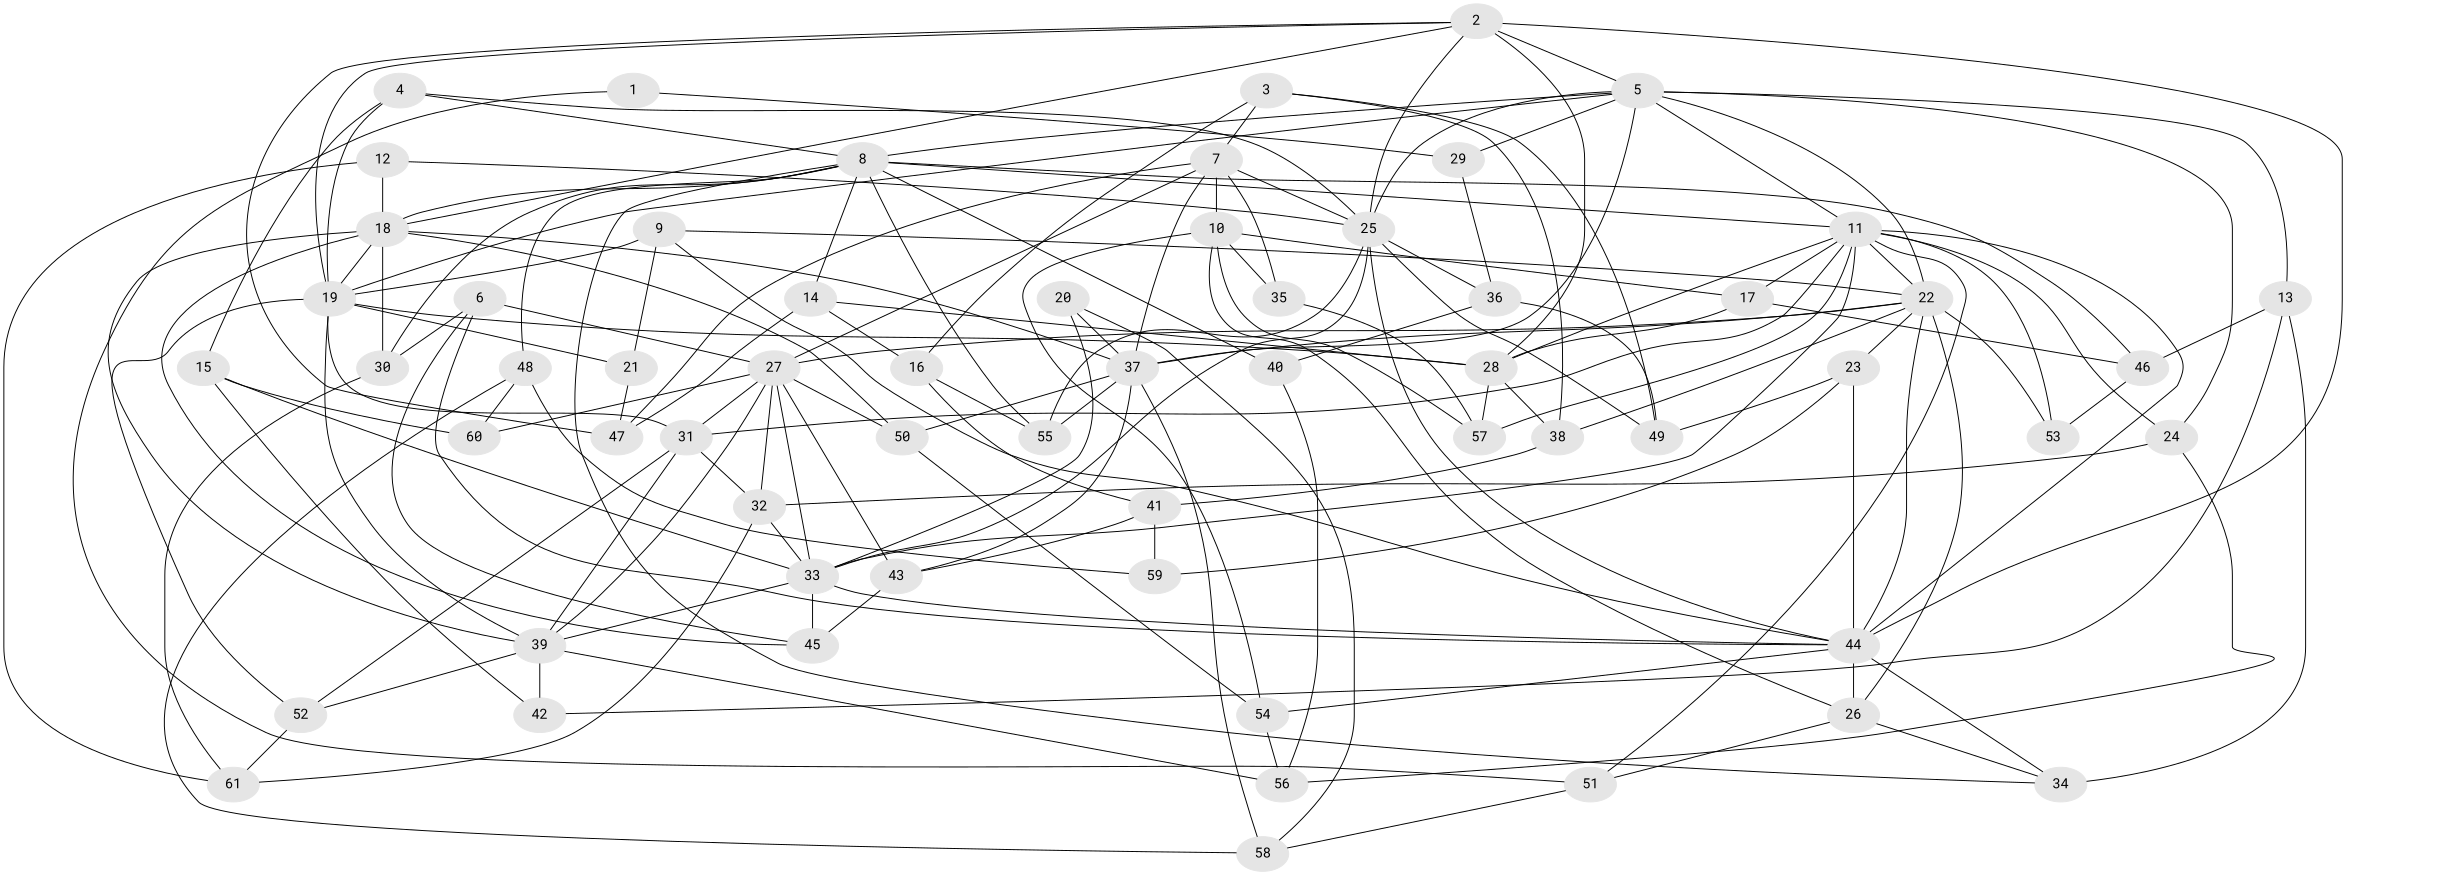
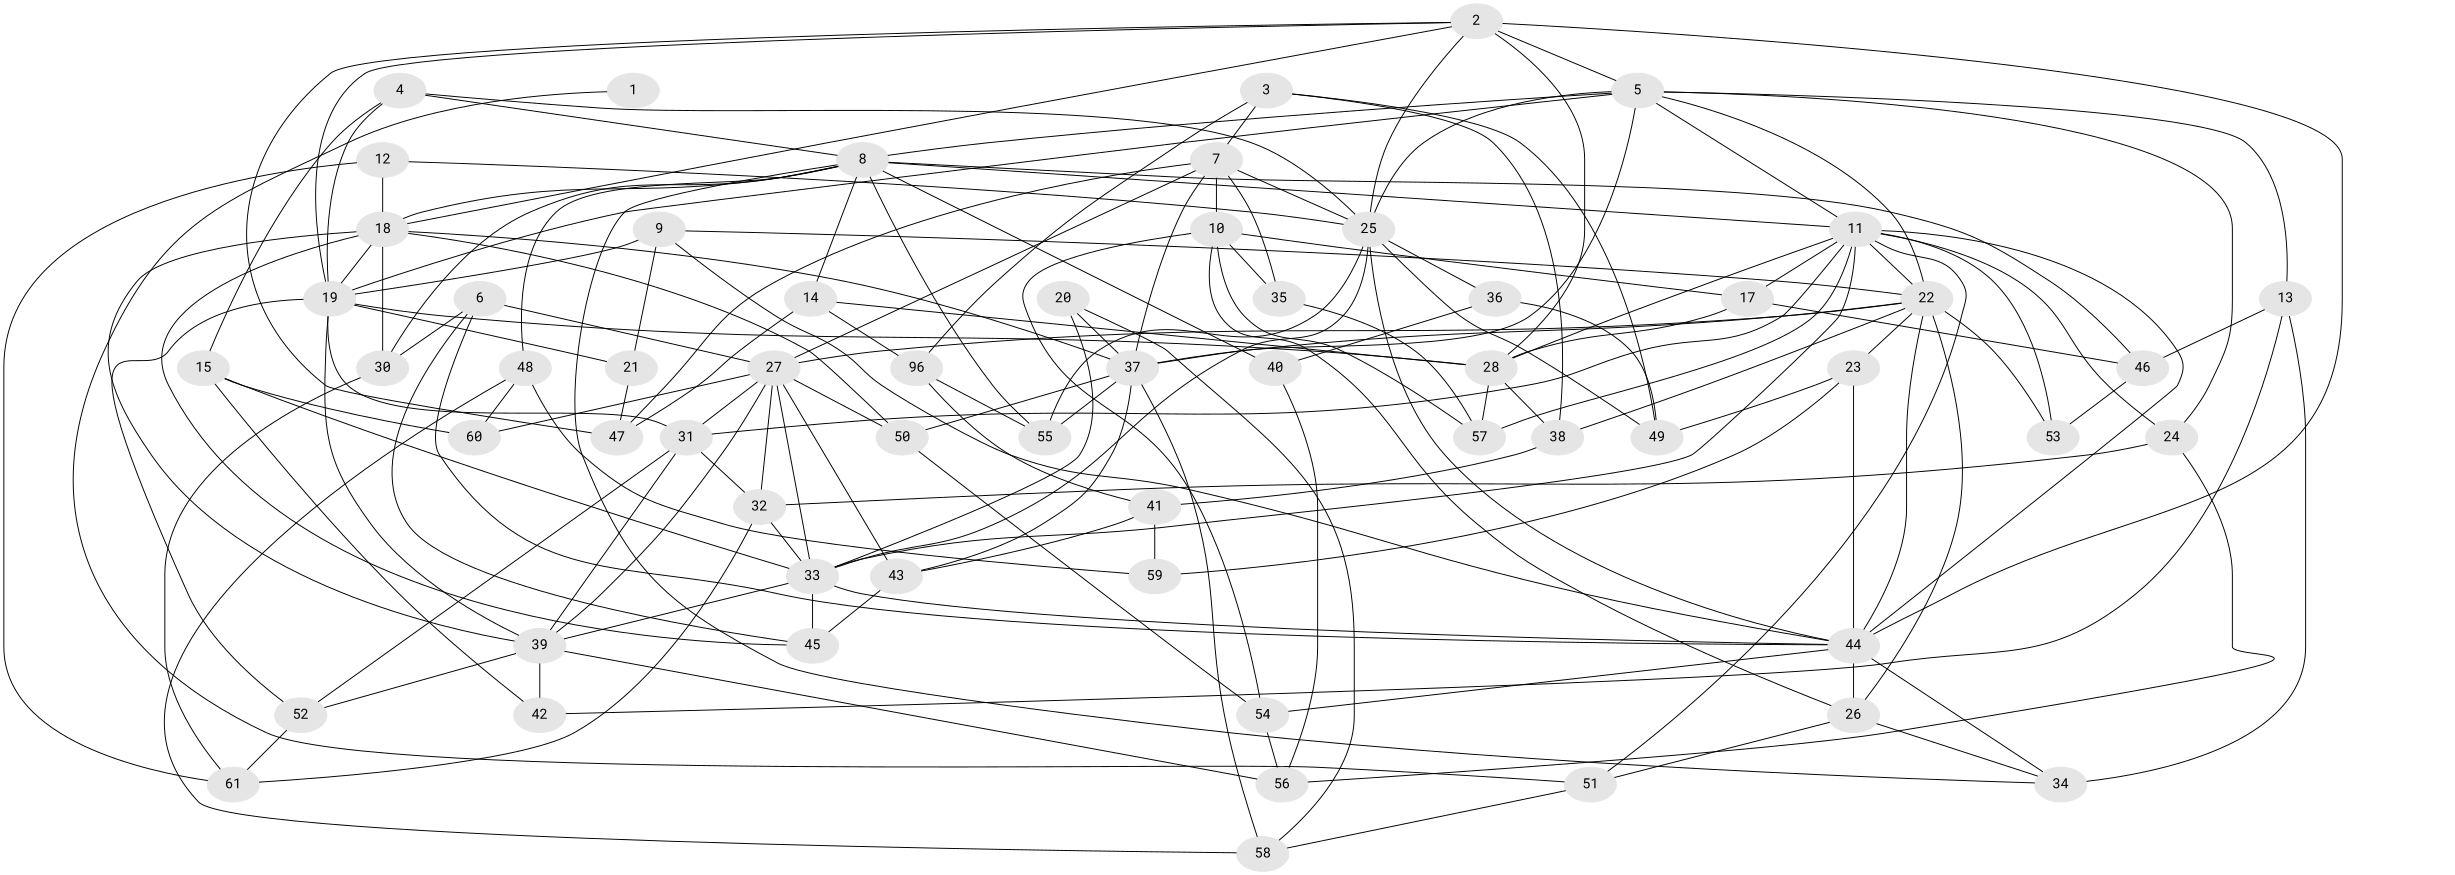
(1458, 160) -> none
(917, 368) -> (917, 368)
